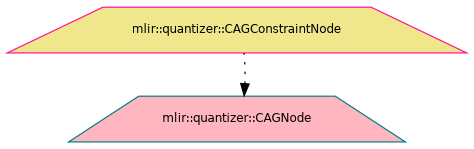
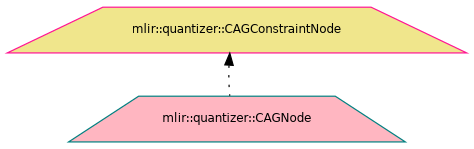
(245, 68) -> (229, 81)
